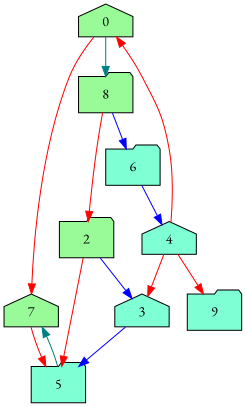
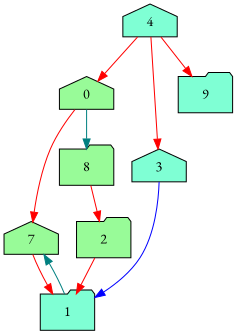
(133, 167) -> none
(113, 274) -> none
(58, 385) -> (67, 312)
